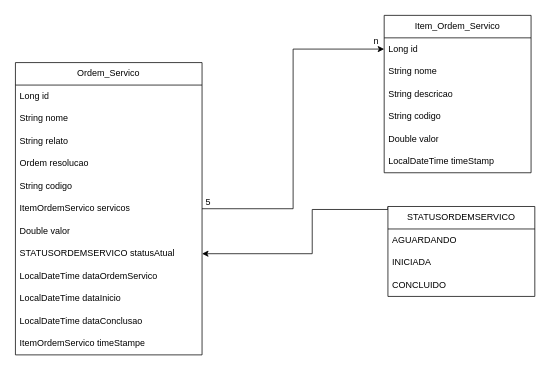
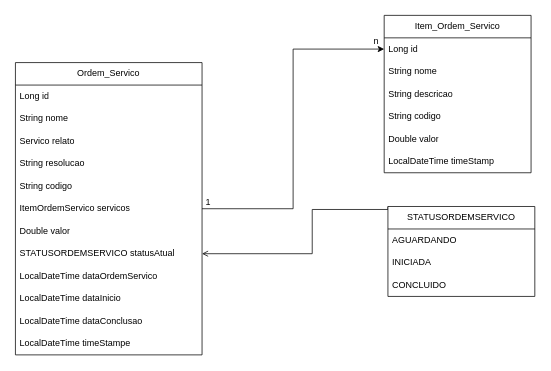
(49, 141) -> (52, 141)
(55, 164) -> (57, 164)
(209, 203) -> (209, 203)
(208, 254) -> (207, 254)
(84, 344) -> (76, 344)
